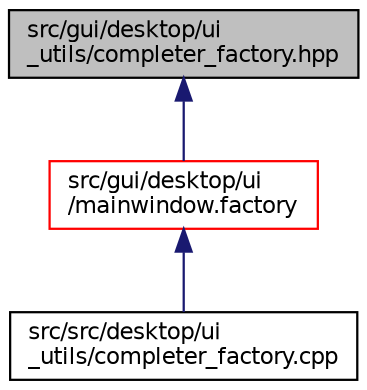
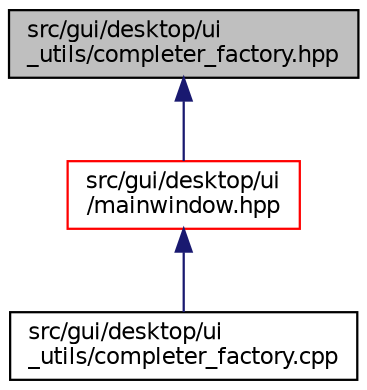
(184, 195) -> (184, 195)
(184, 346) -> (184, 346)
